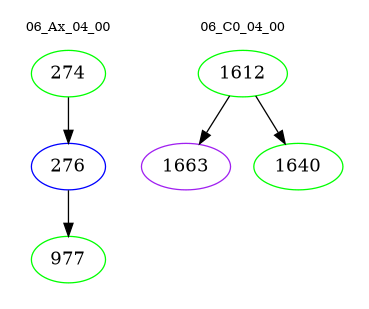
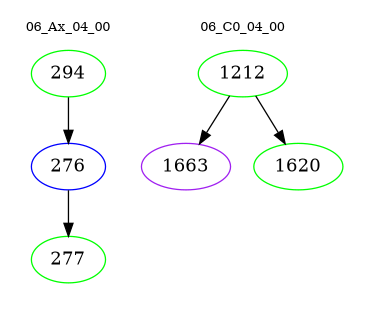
(68, 74) -> (68, 74)
(243, 74) -> (243, 74)
(298, 167) -> (298, 167)
(68, 260) -> (68, 260)
